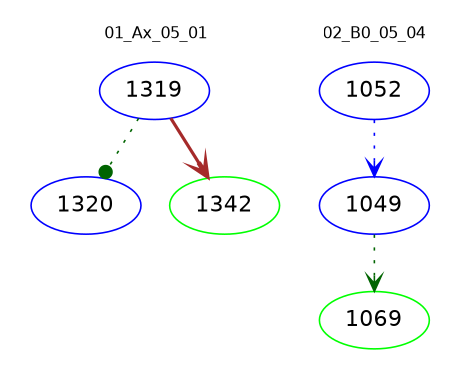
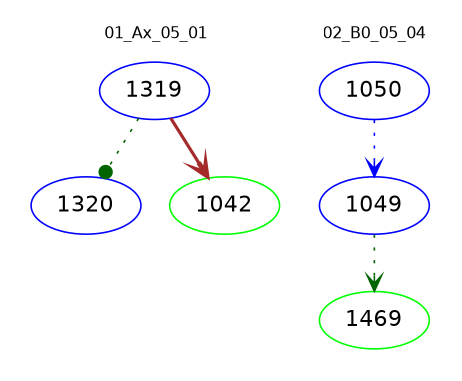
(374, 91) -> (374, 91)
(225, 206) -> (225, 206)
(374, 320) -> (374, 320)
